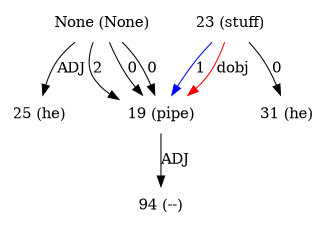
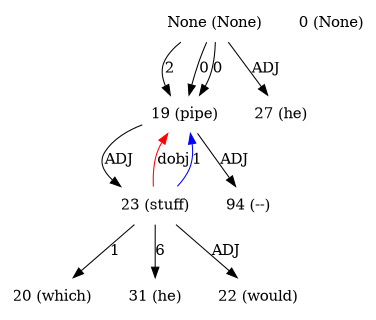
none -> (331, 23)
(277, 69) -> (160, 251)
(39, 114) -> (281, 114)
none -> (109, 146)
none -> (52, 297)
none -> (258, 297)
